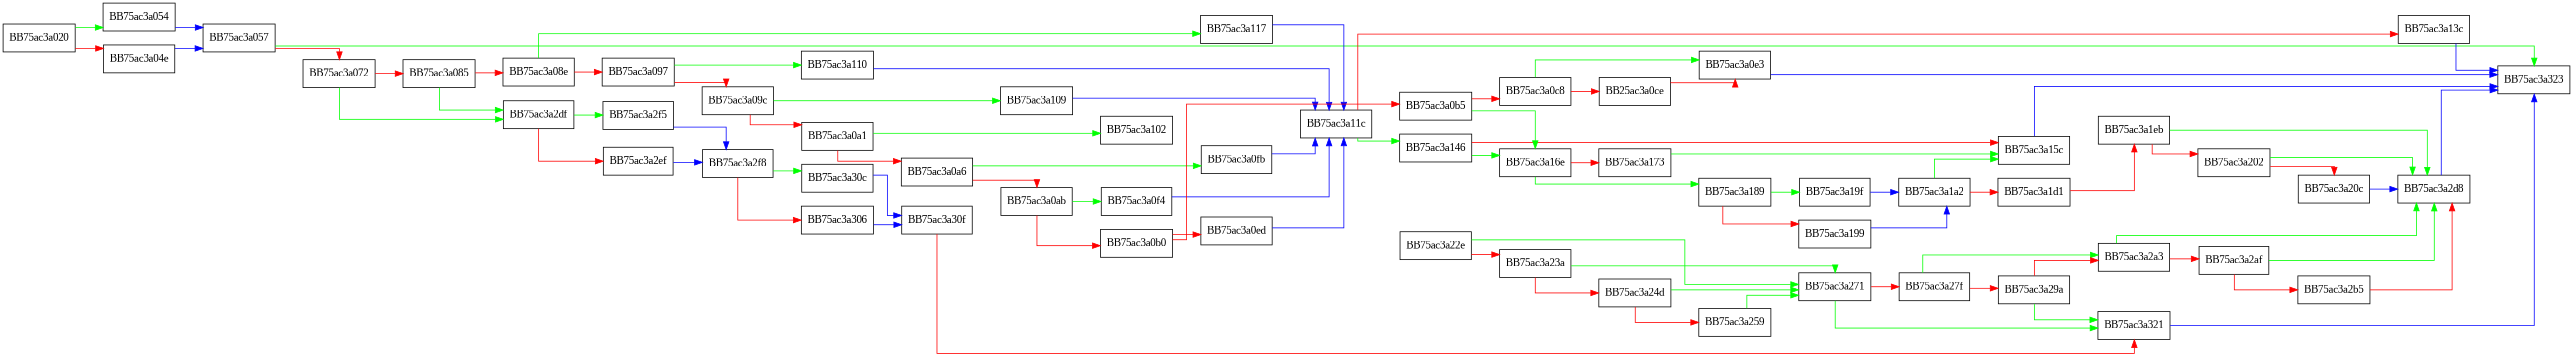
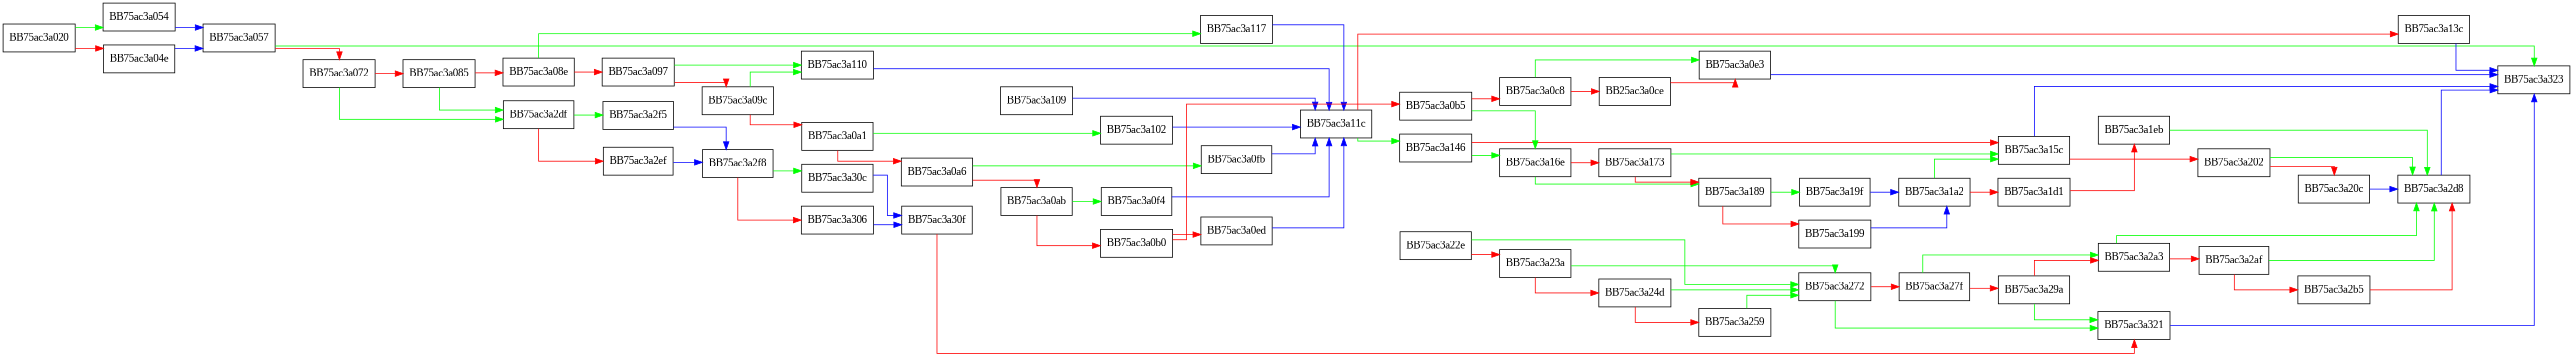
(883, 101) -> (764, 72)
none -> (1233, 127)
(2166, 154) -> (2127, 159)
none -> (1660, 182)
(1835, 287) -> (1835, 287)
